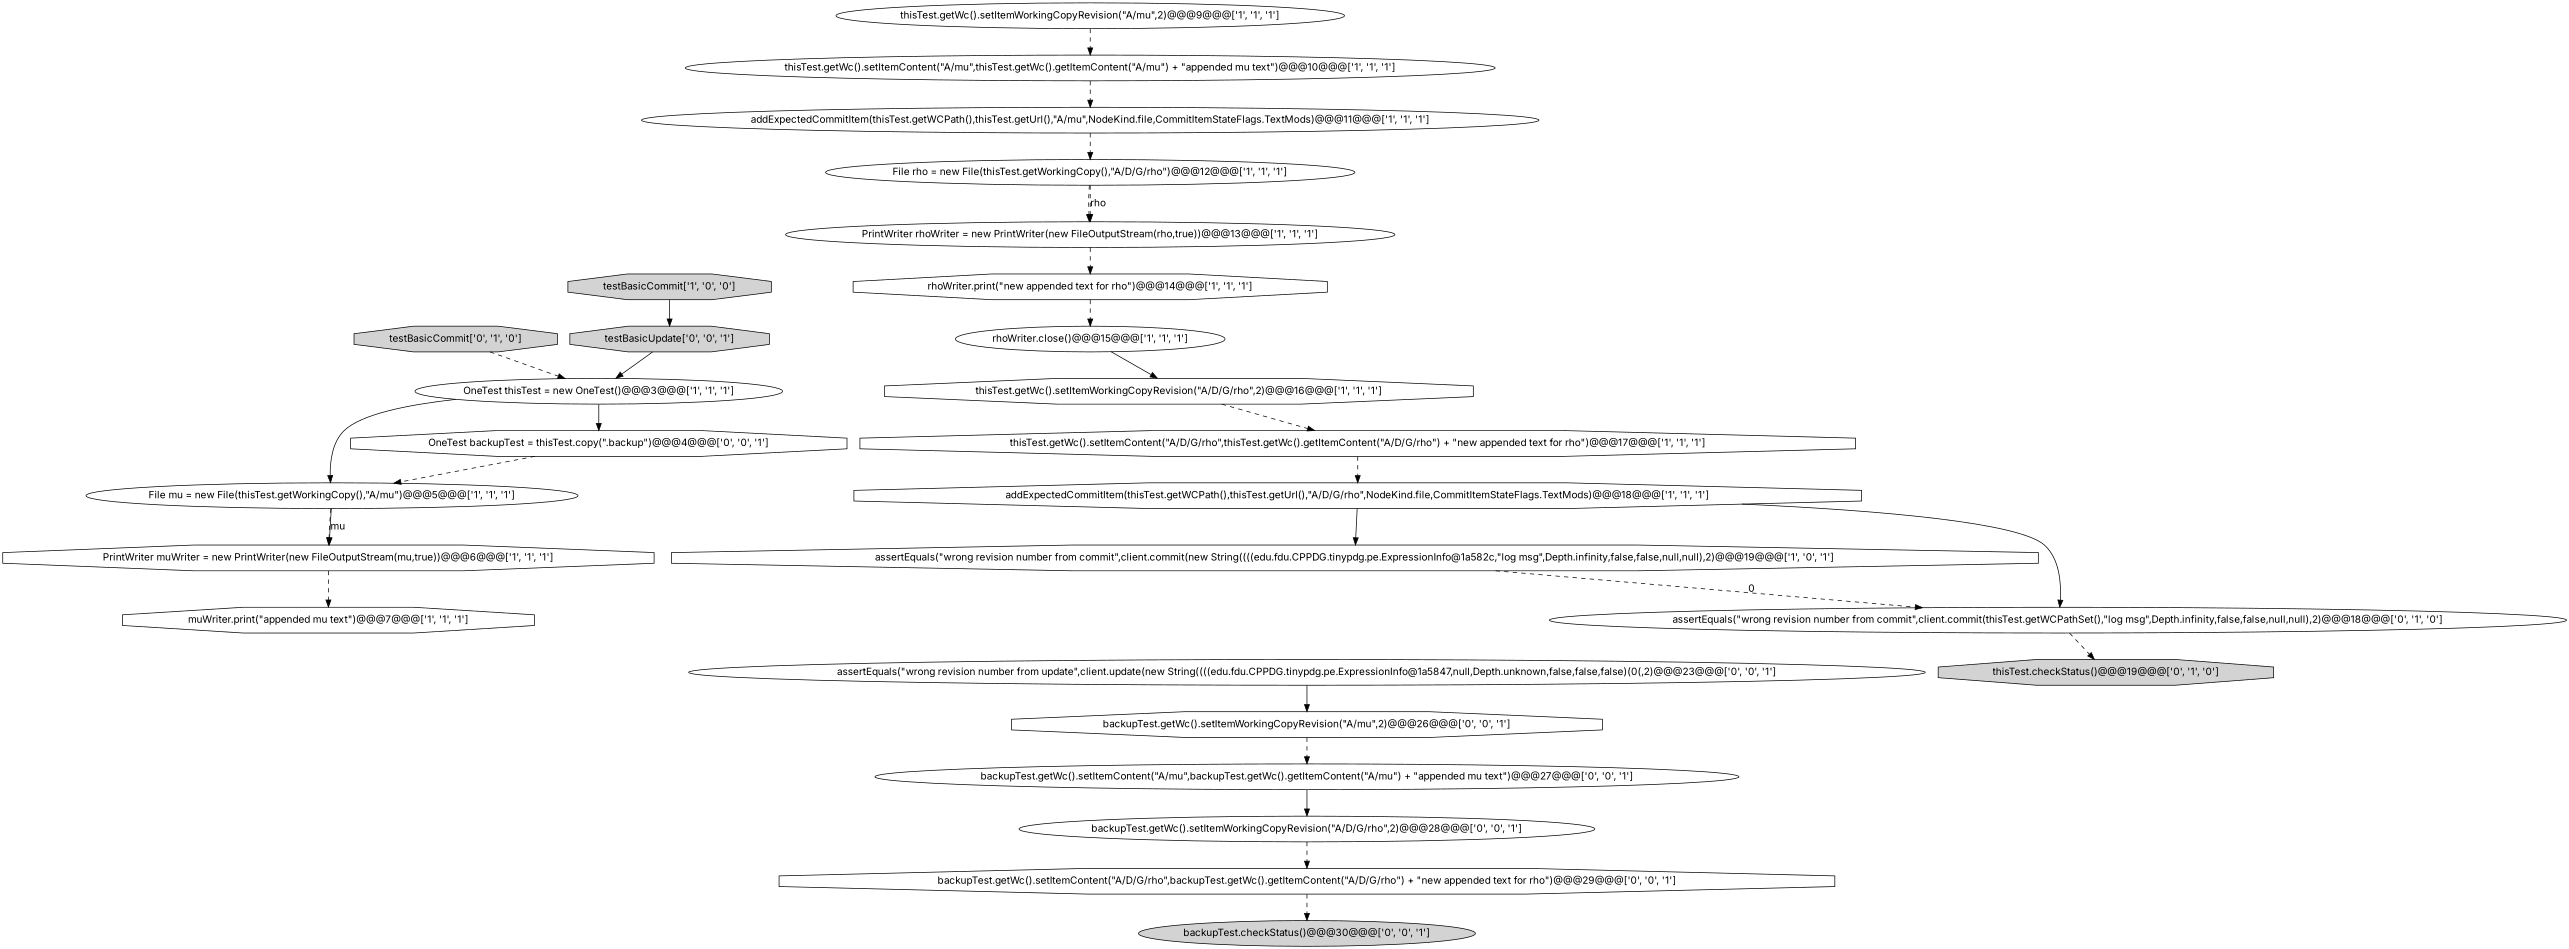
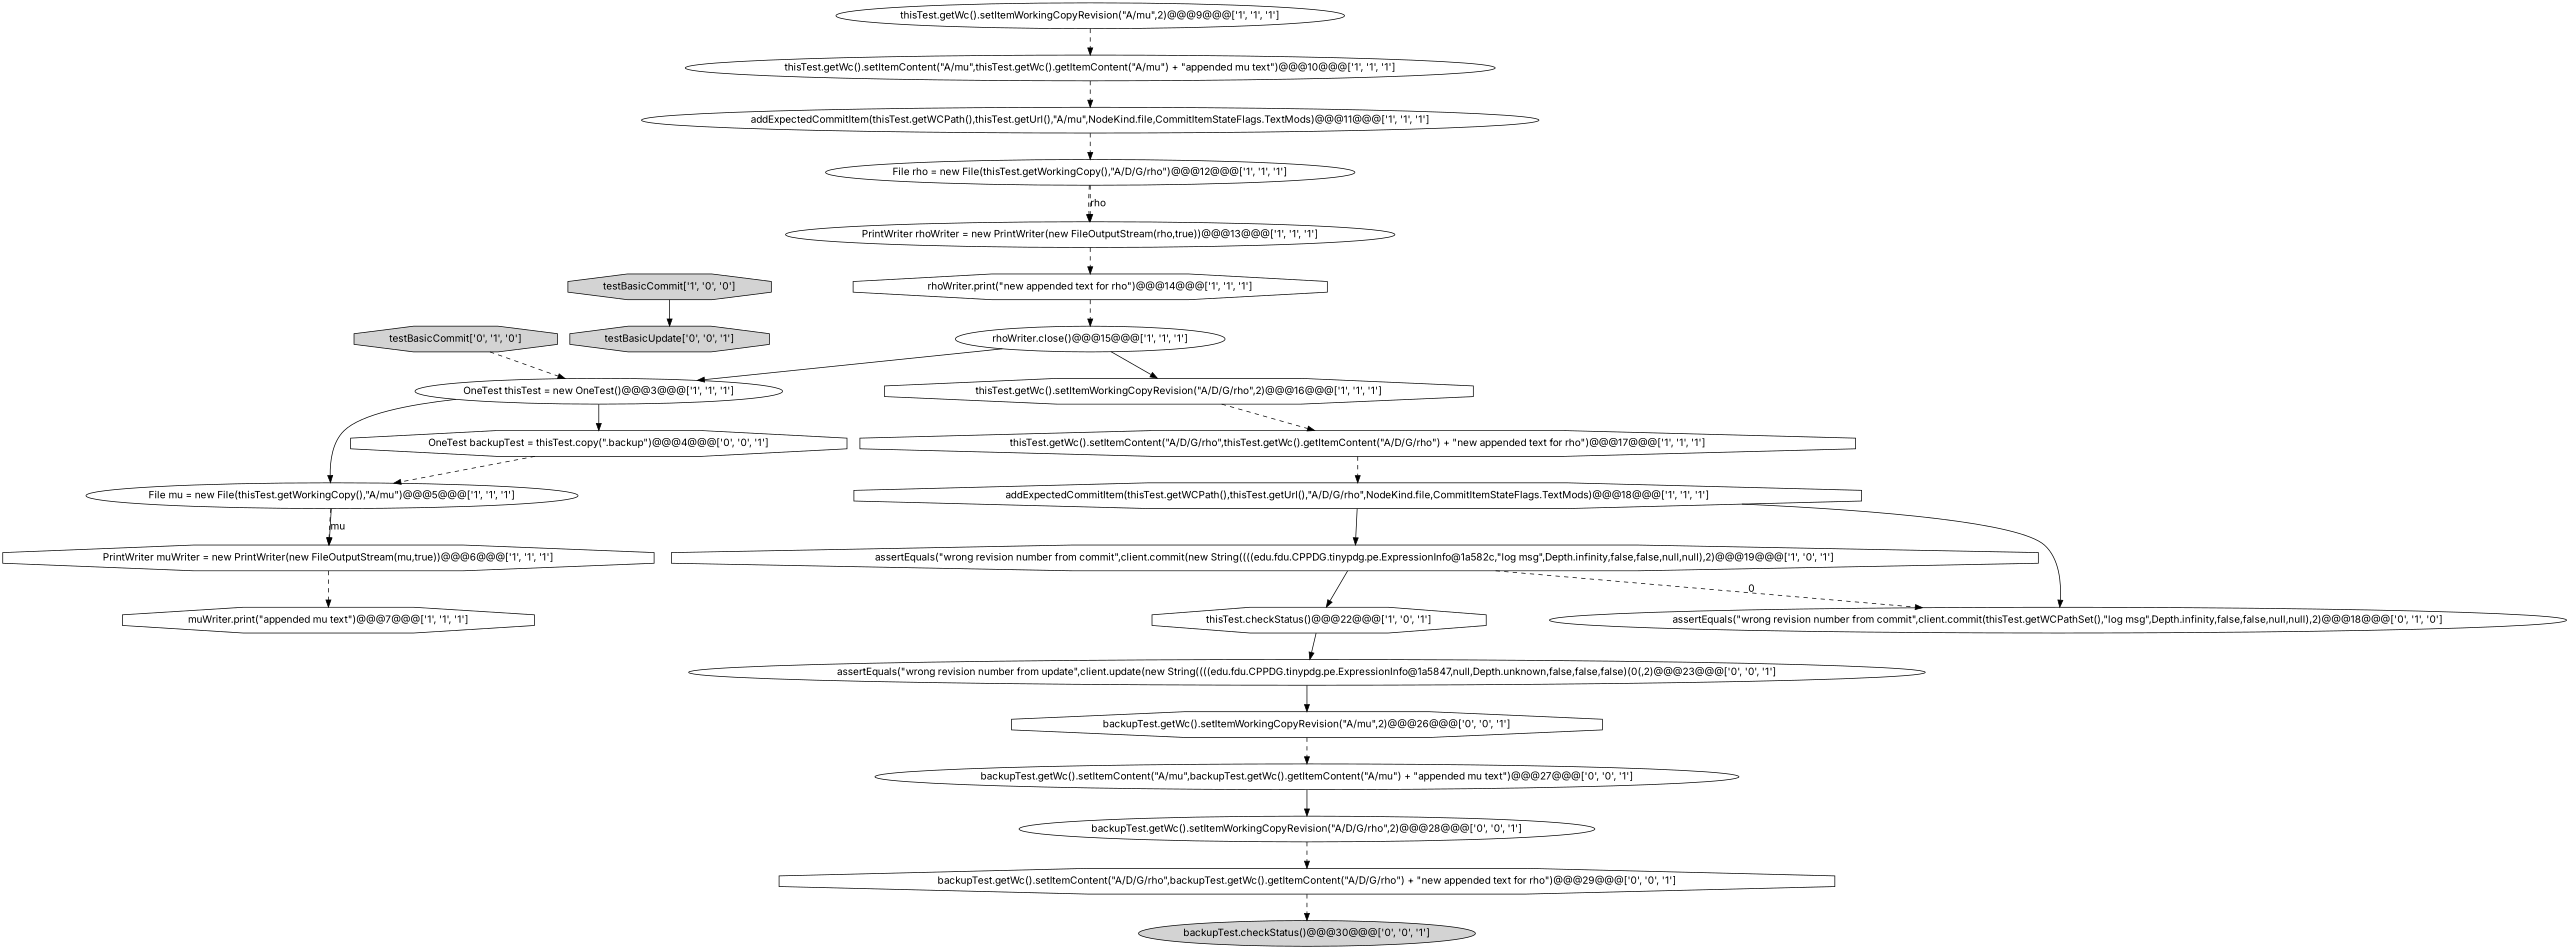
(637, 363) -> (853, 364)
none -> (1319, 620)
(2106, 672) -> none
